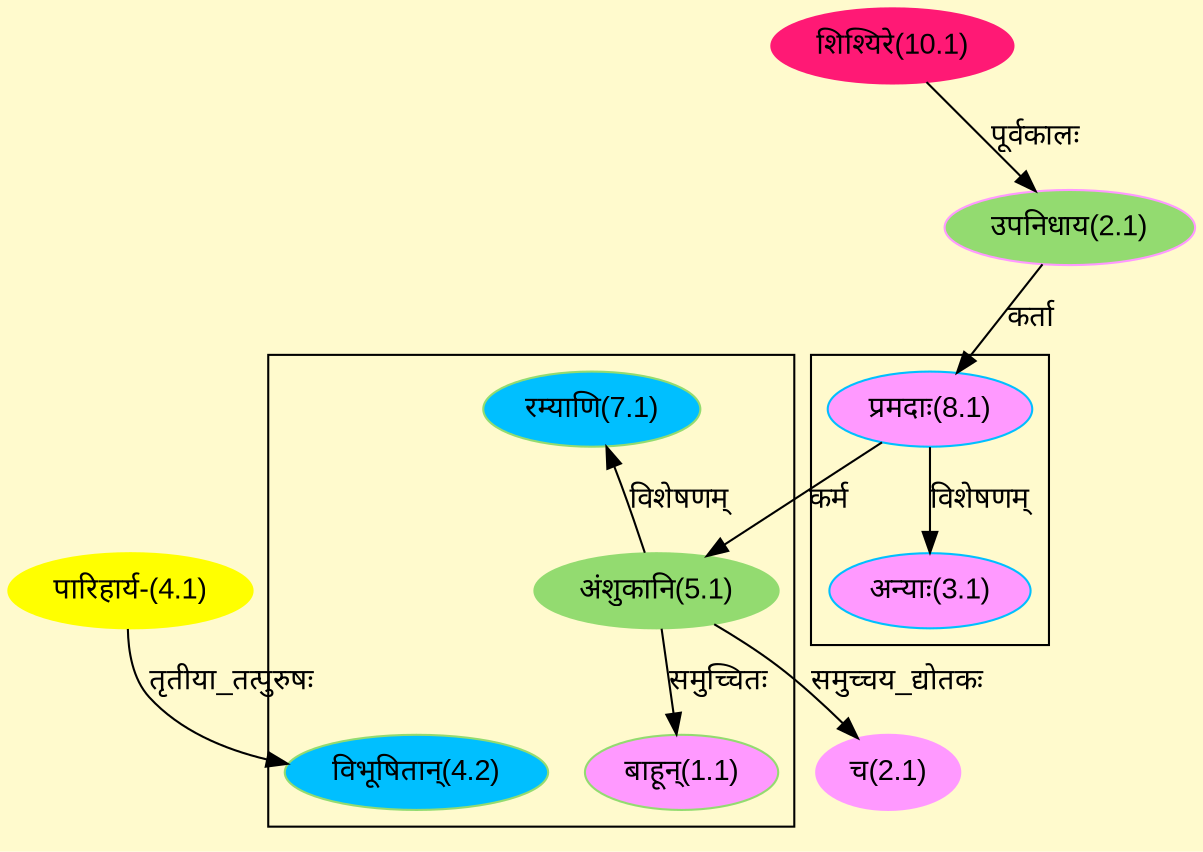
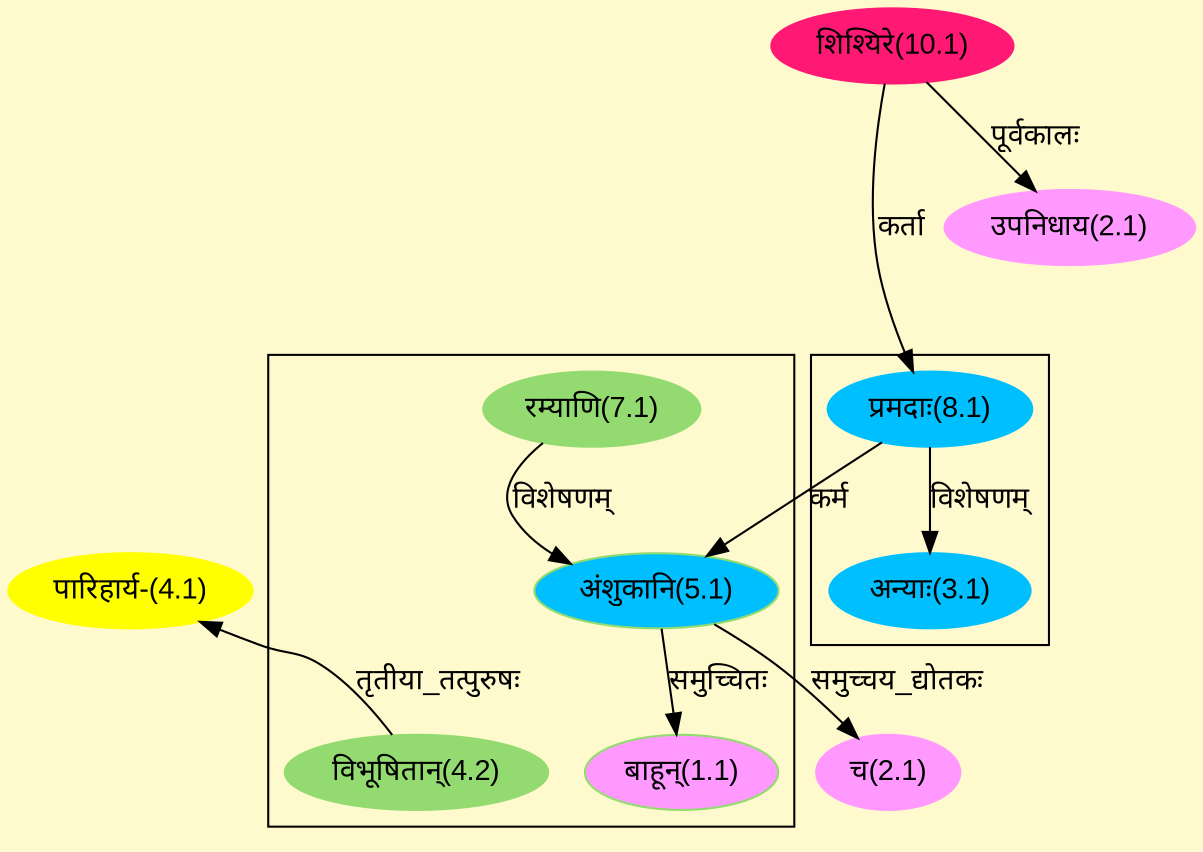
(1070, 228) -> (1070, 228)
(1006, 310) -> (873, 220)
(592, 409) -> (592, 409)
(930, 409) -> (930, 409)
(630, 509) -> (508, 501)
(657, 591) -> (657, 591)
(930, 591) -> (930, 591)
(172, 718) -> (318, 663)
(416, 772) -> (416, 772)
